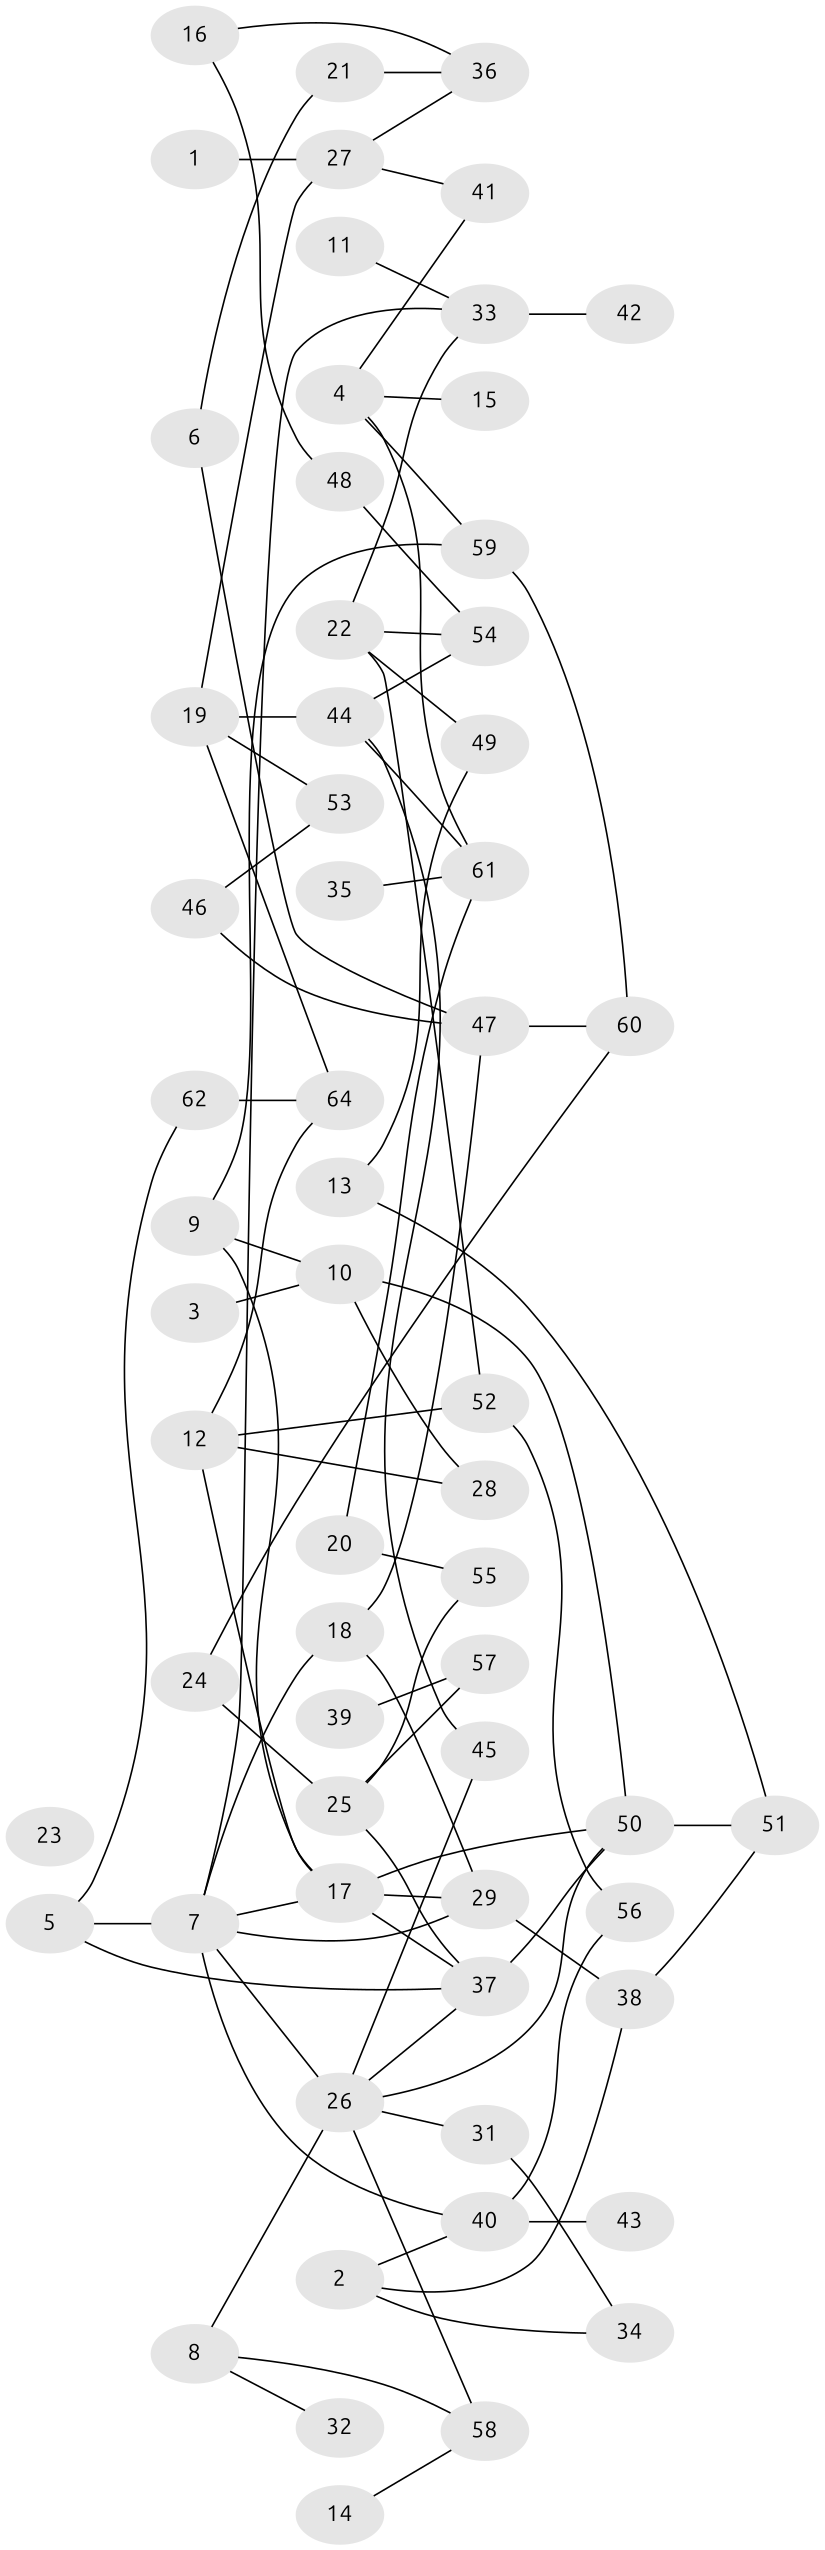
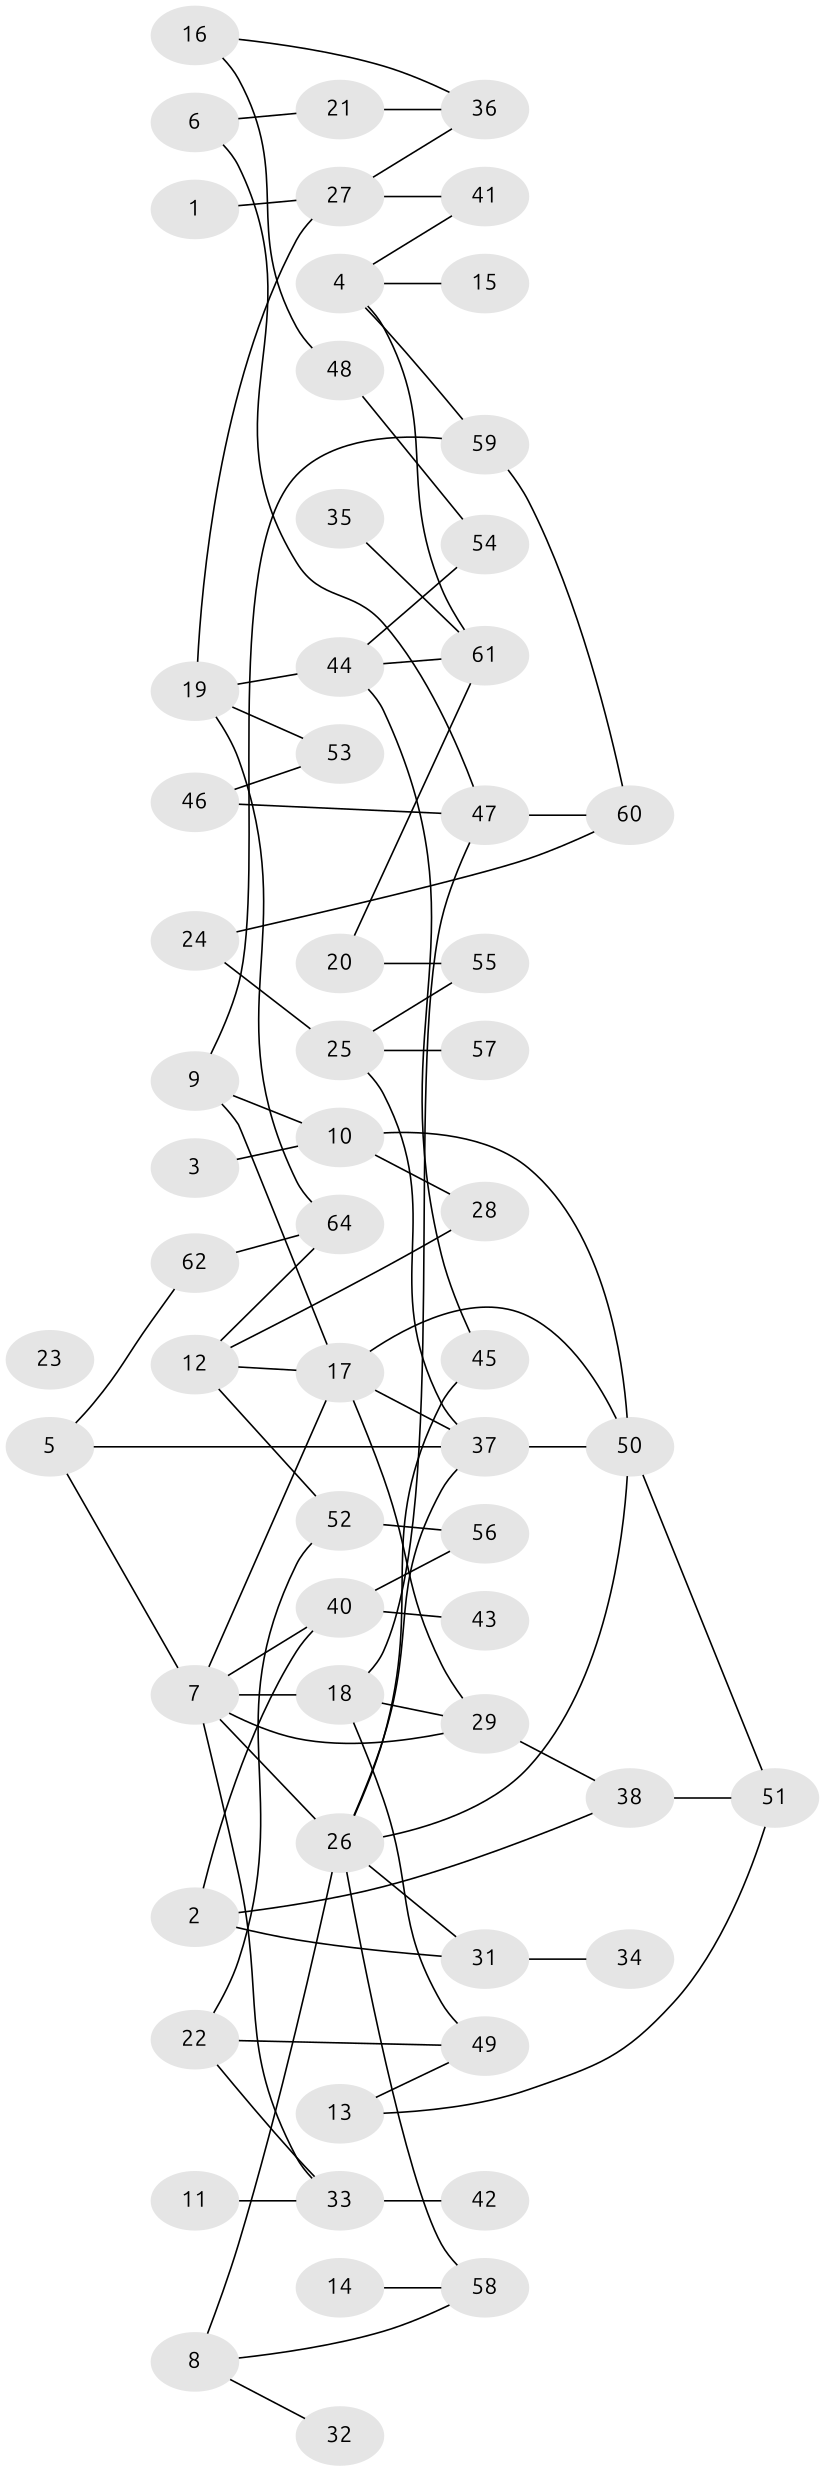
(410, 633) -> none
(340, 1719) -> none
none -> (400, 1867)
(479, 2325) -> (338, 1946)
